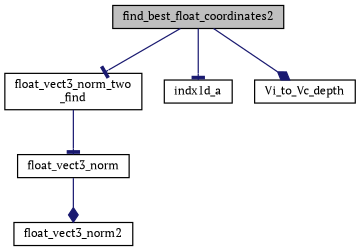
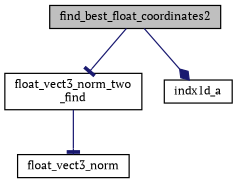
(198, 51) -> (162, 49)
(305, 92) -> none
(73, 234) -> none
